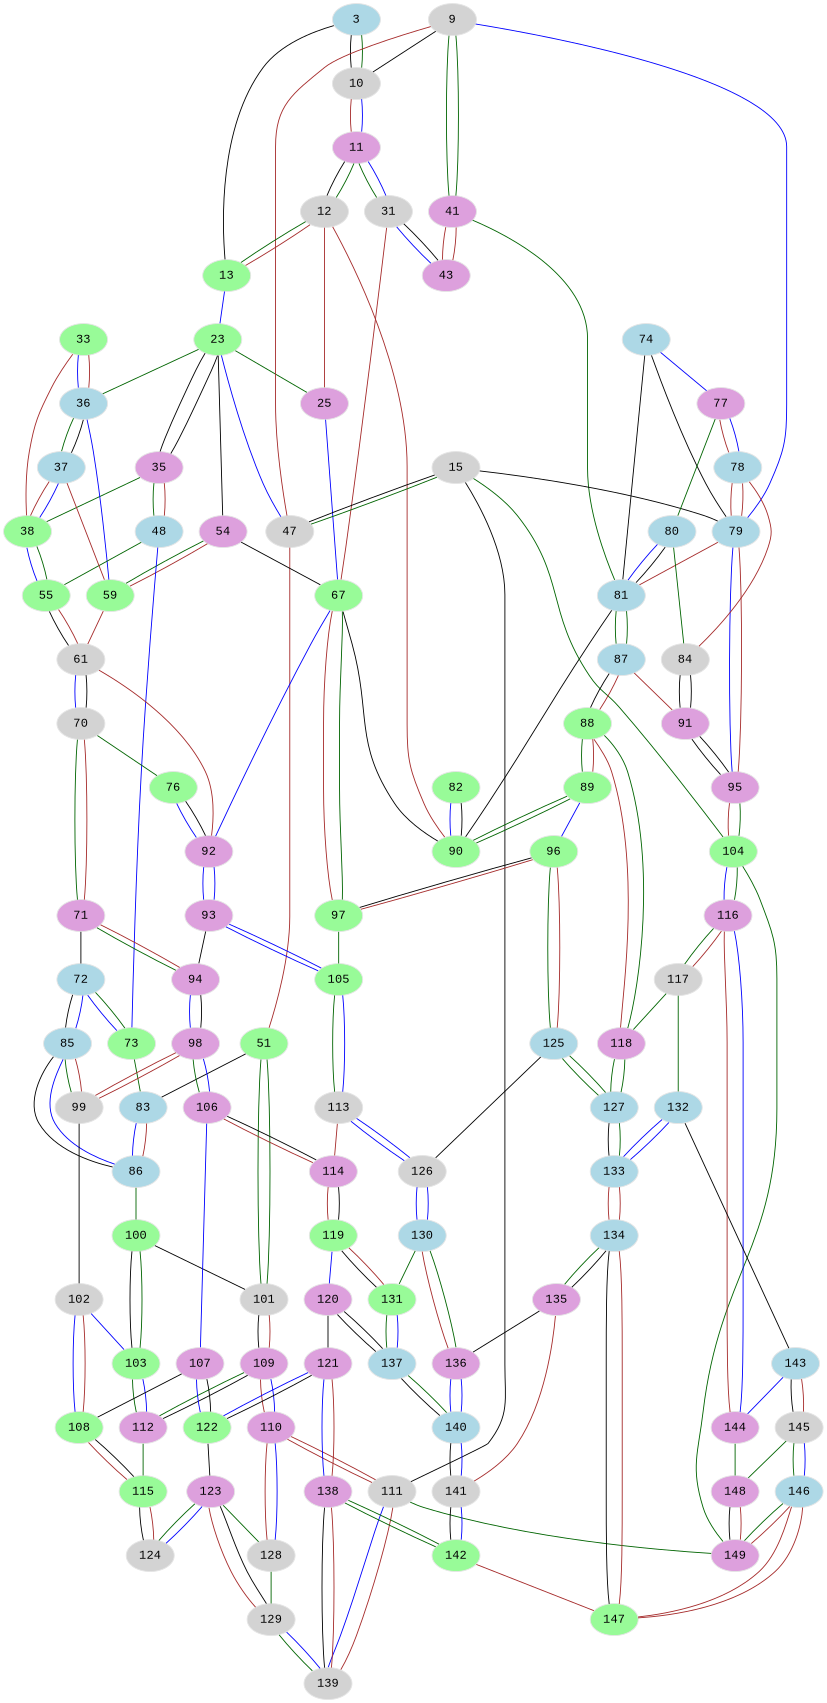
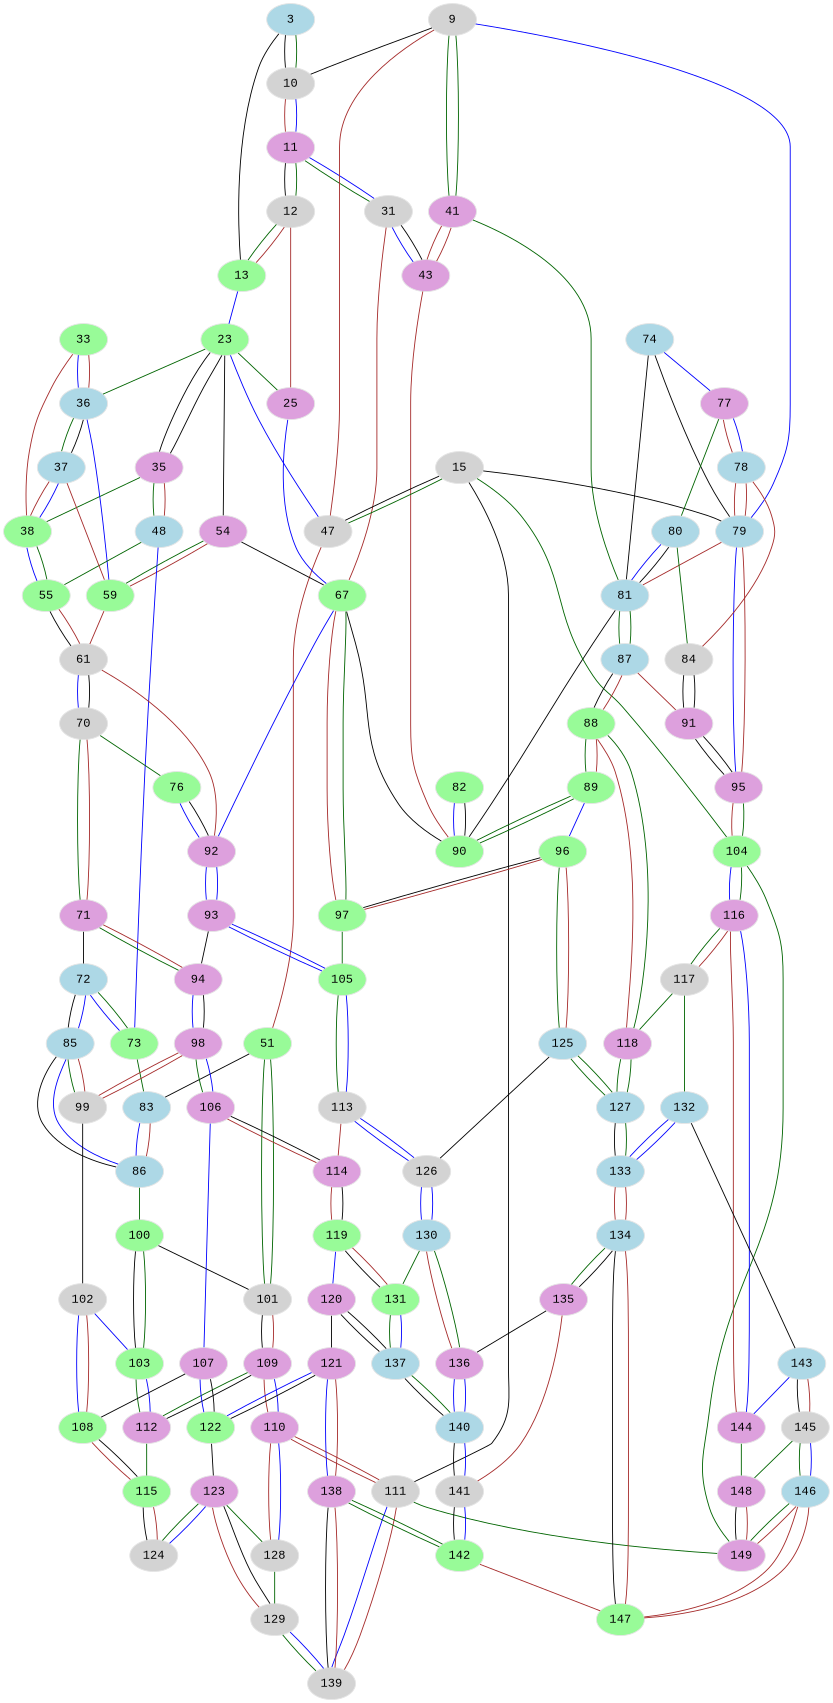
(407, 529) -> (411, 568)
